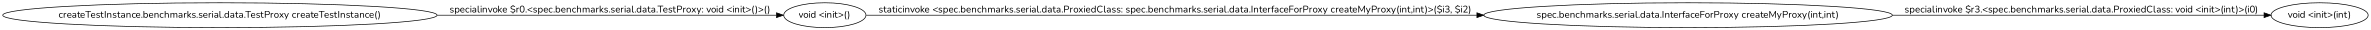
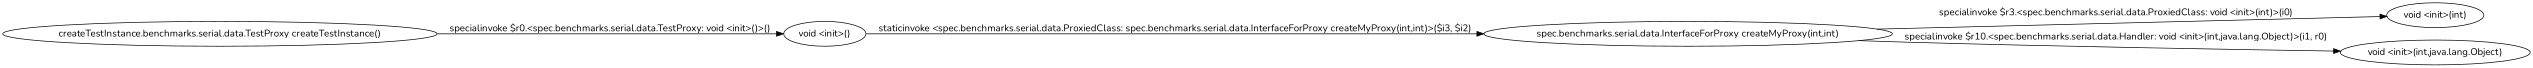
none -> (2435, 52)
